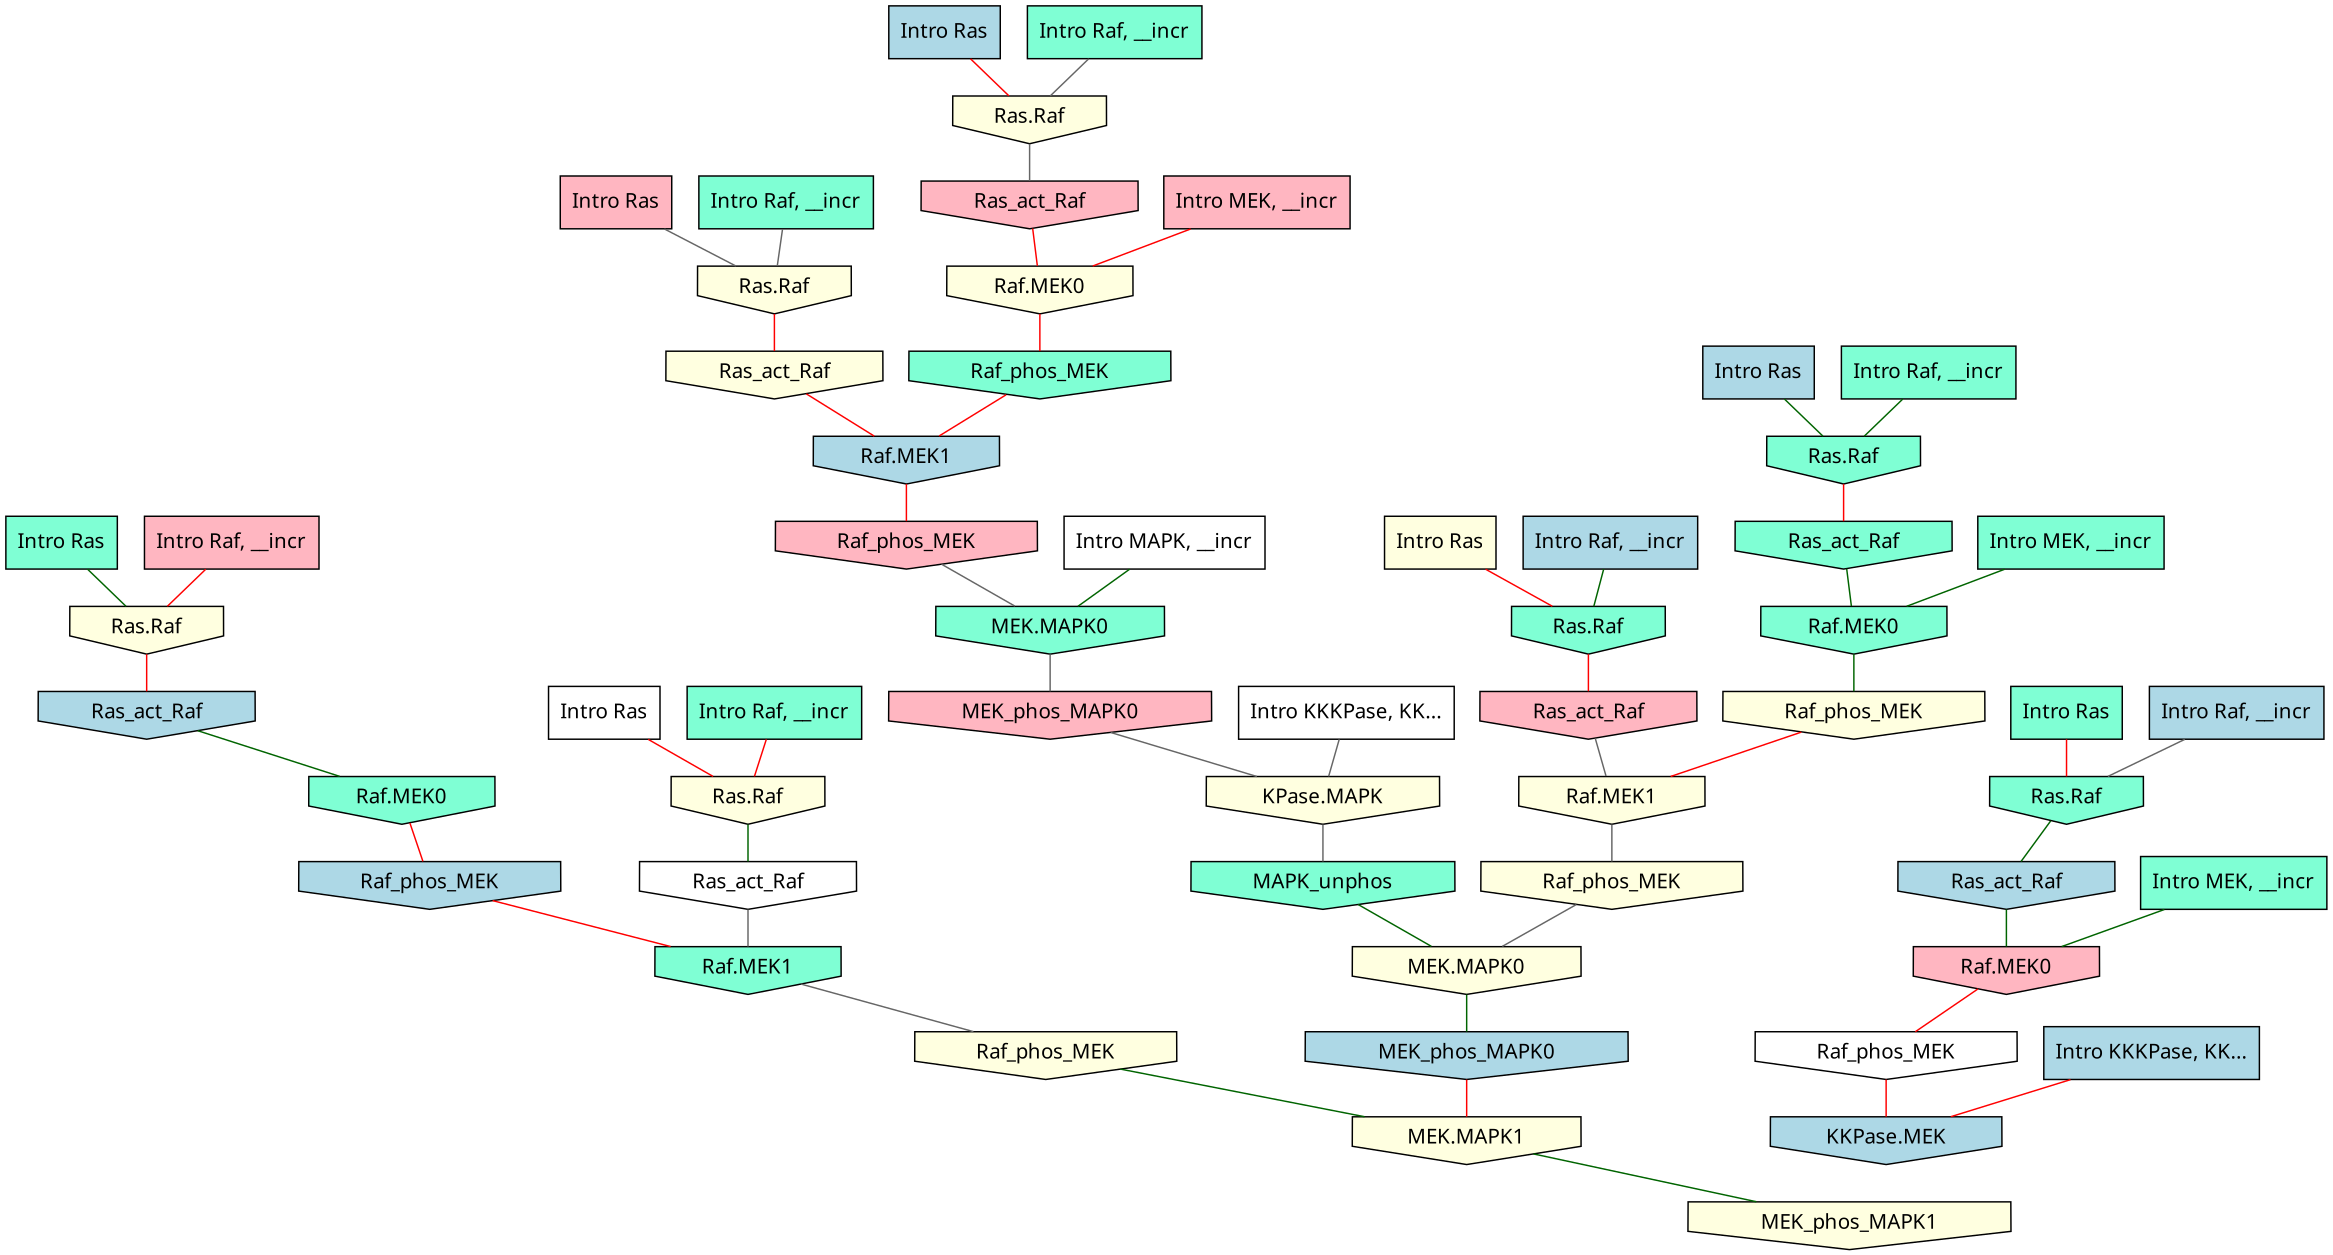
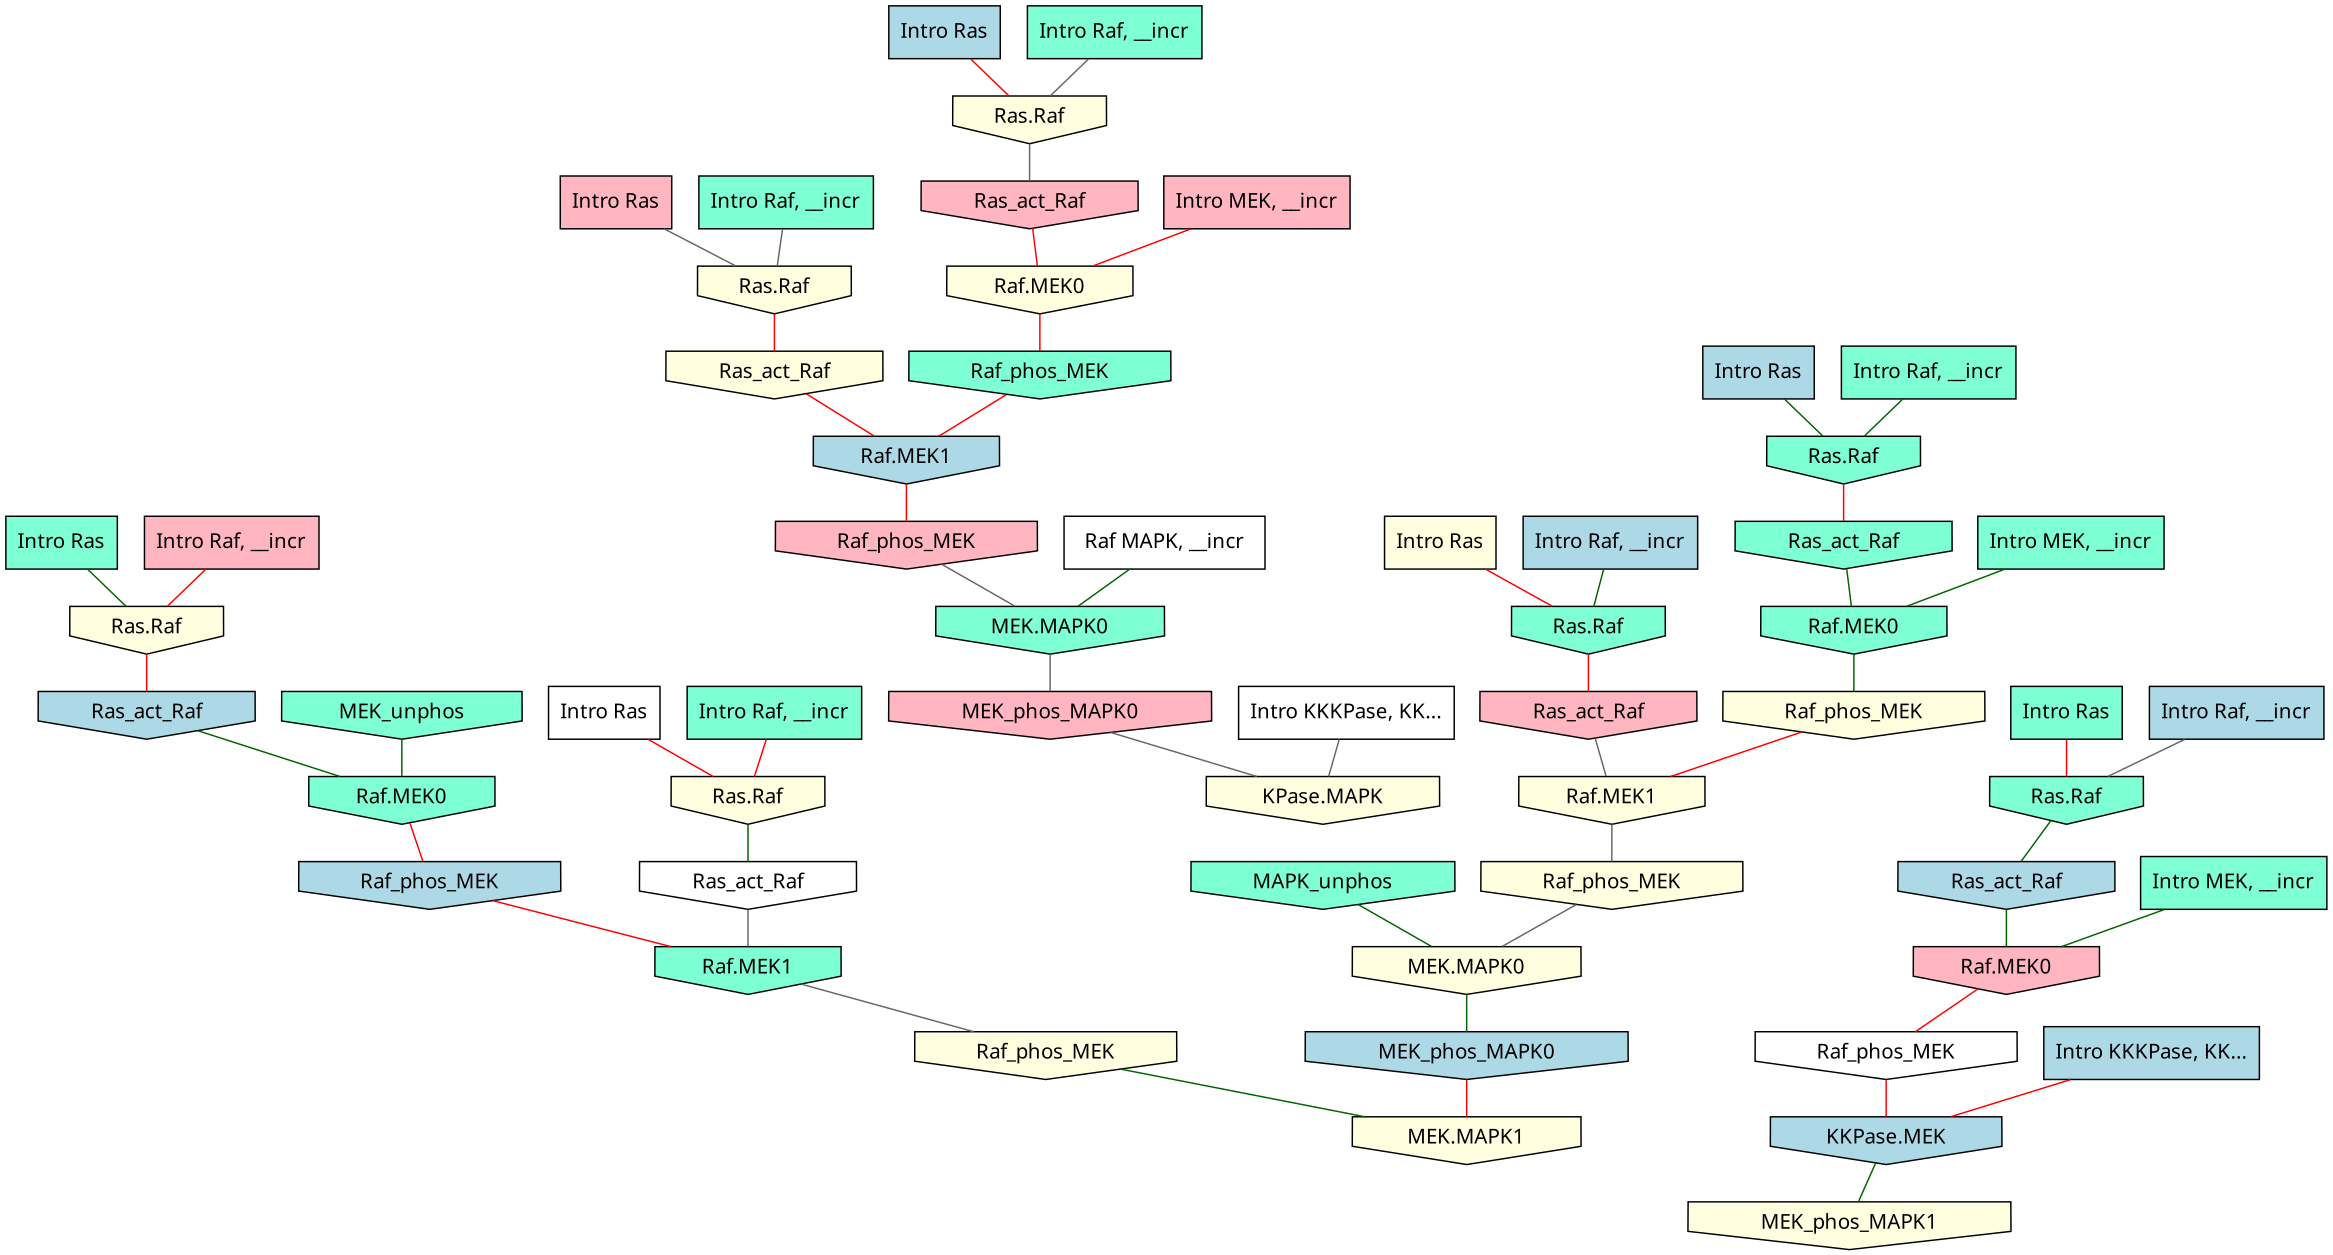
(1165, 543) -> (1165, 543)
none -> (402, 713)
(1323, 843) -> none
(1645, 1178) -> (1867, 1182)
